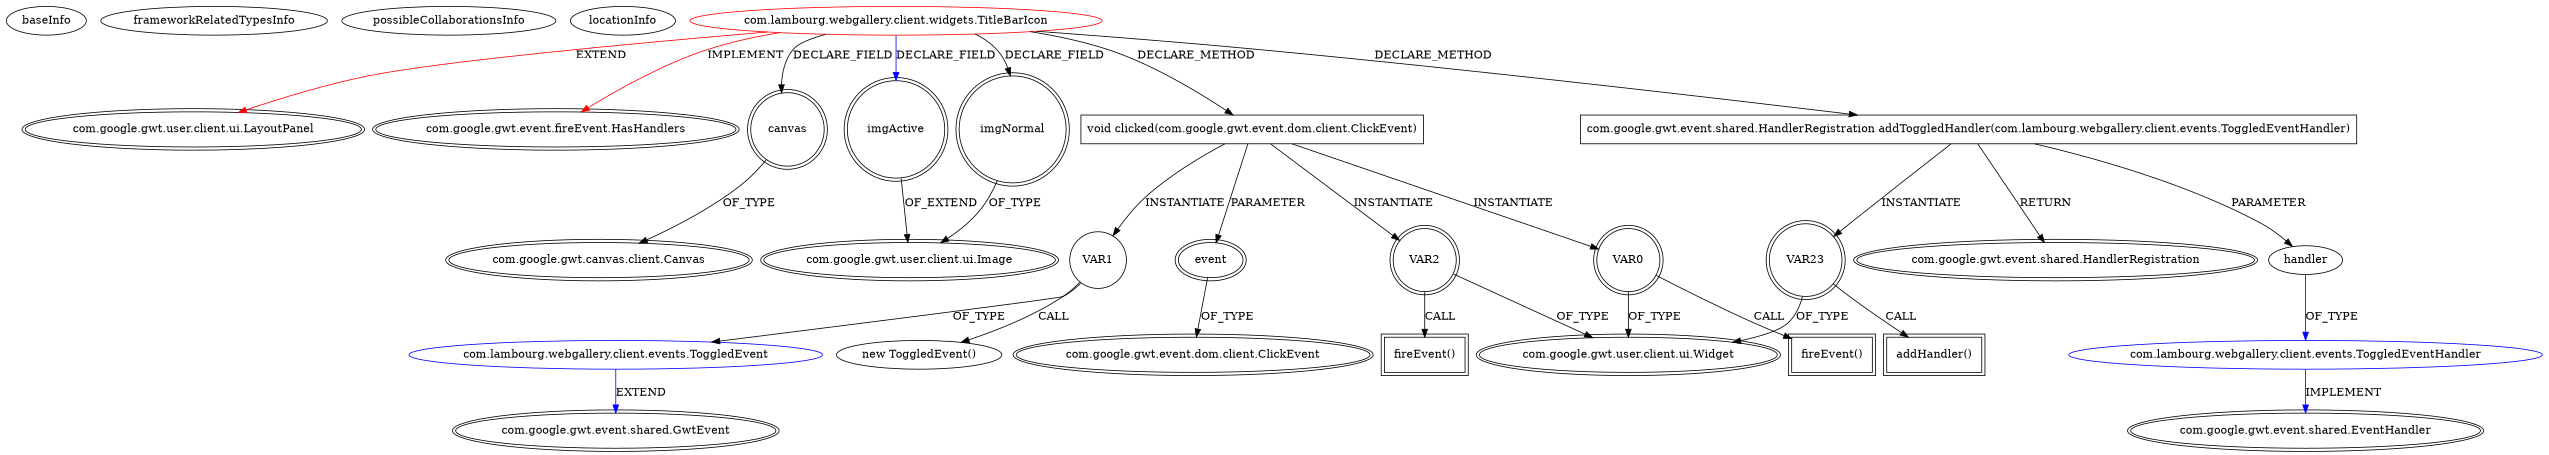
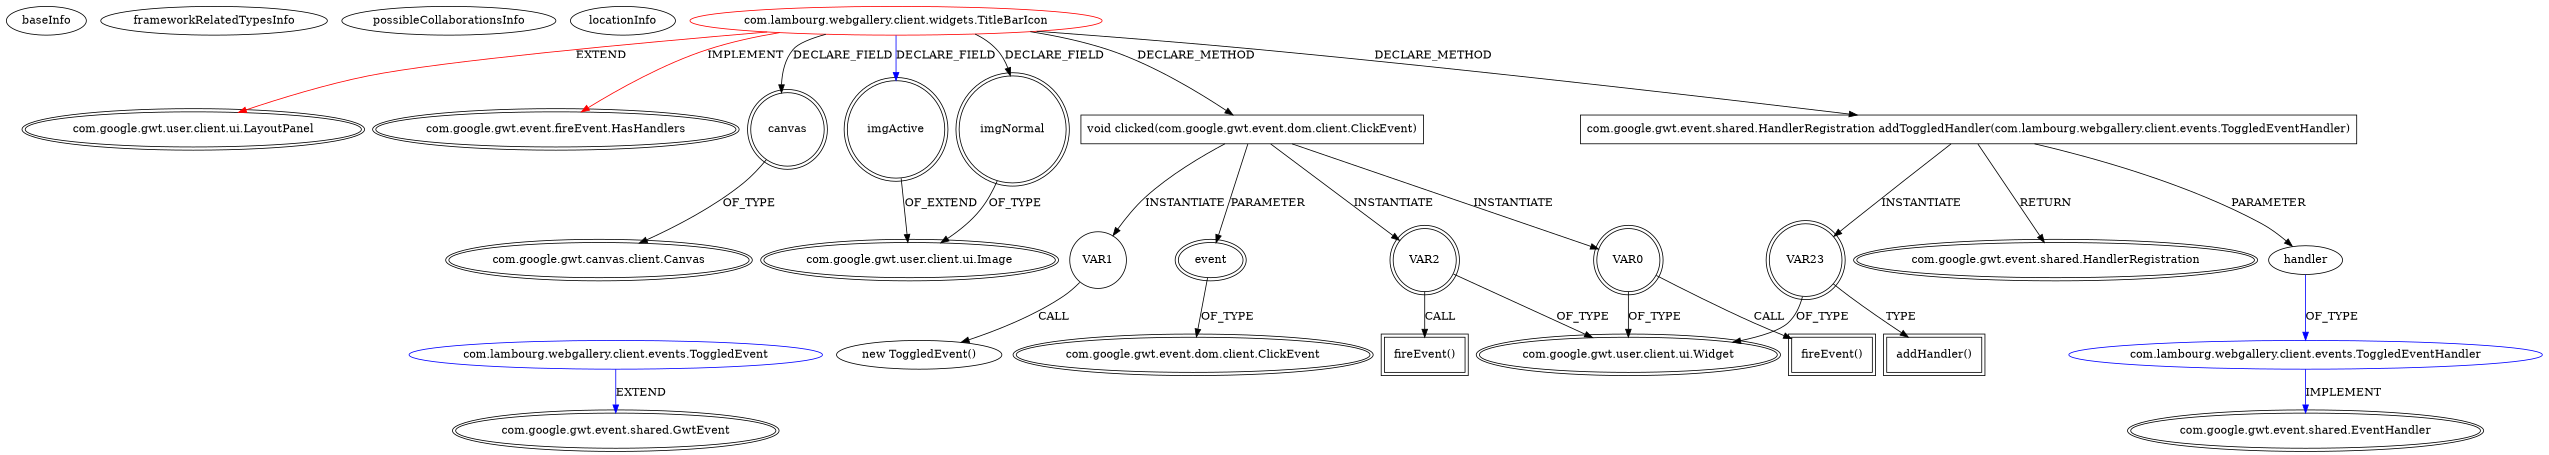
(1901, 317) -> (1901, 317)
(903, 318) -> none
